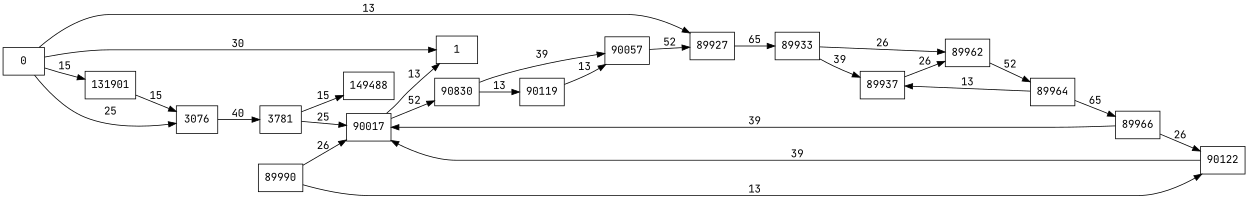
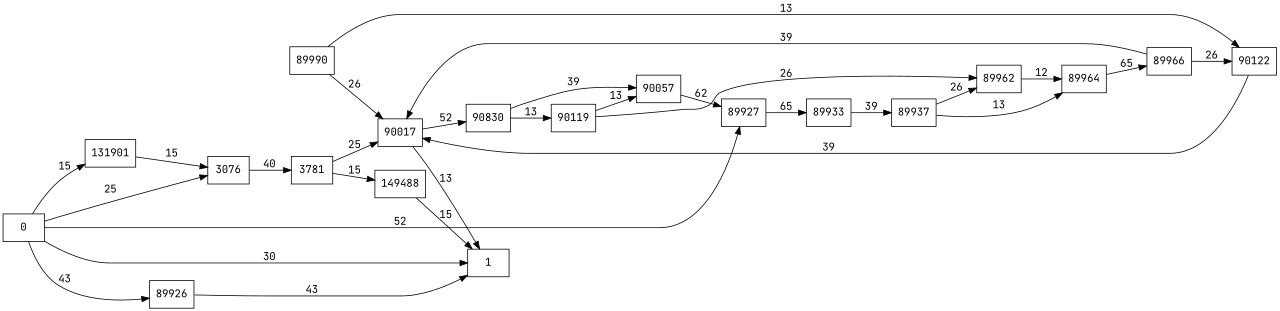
(369, 9) -> (400, 222)
(670, 43) -> (701, 94)
(879, 49) -> (778, 81)
(1010, 65) -> (1042, 73)
(972, 89) -> (998, 115)
none -> (441, 221)
none -> (172, 294)
